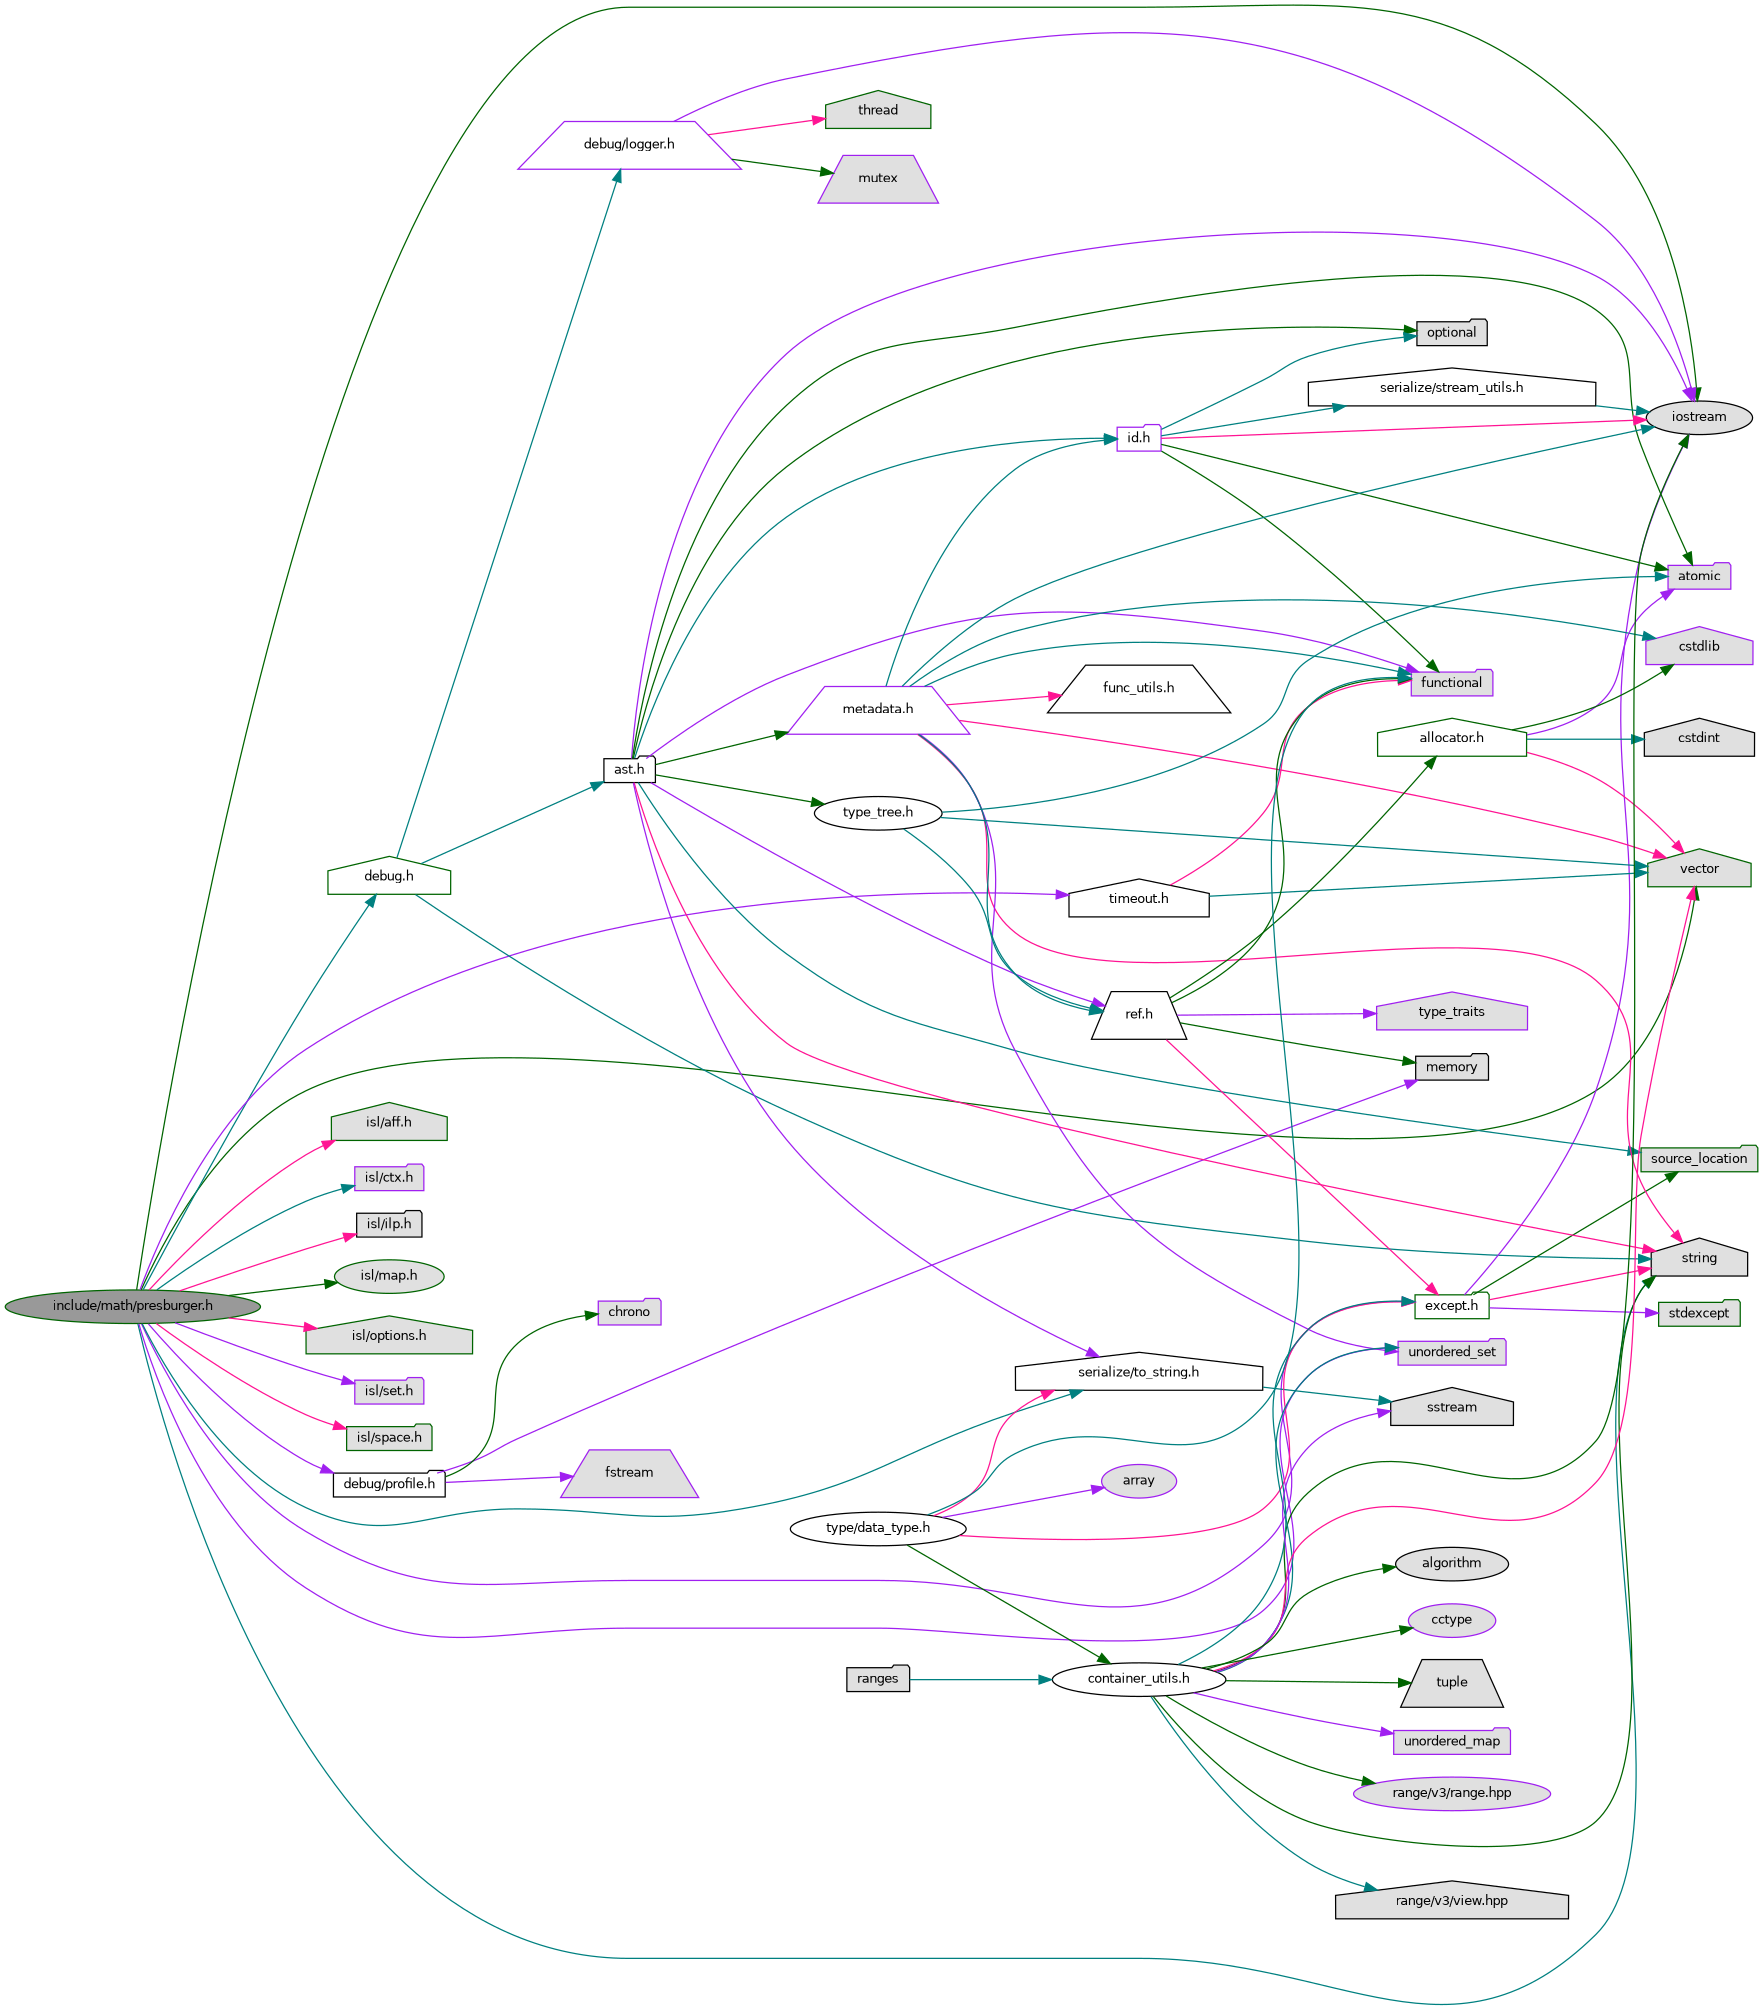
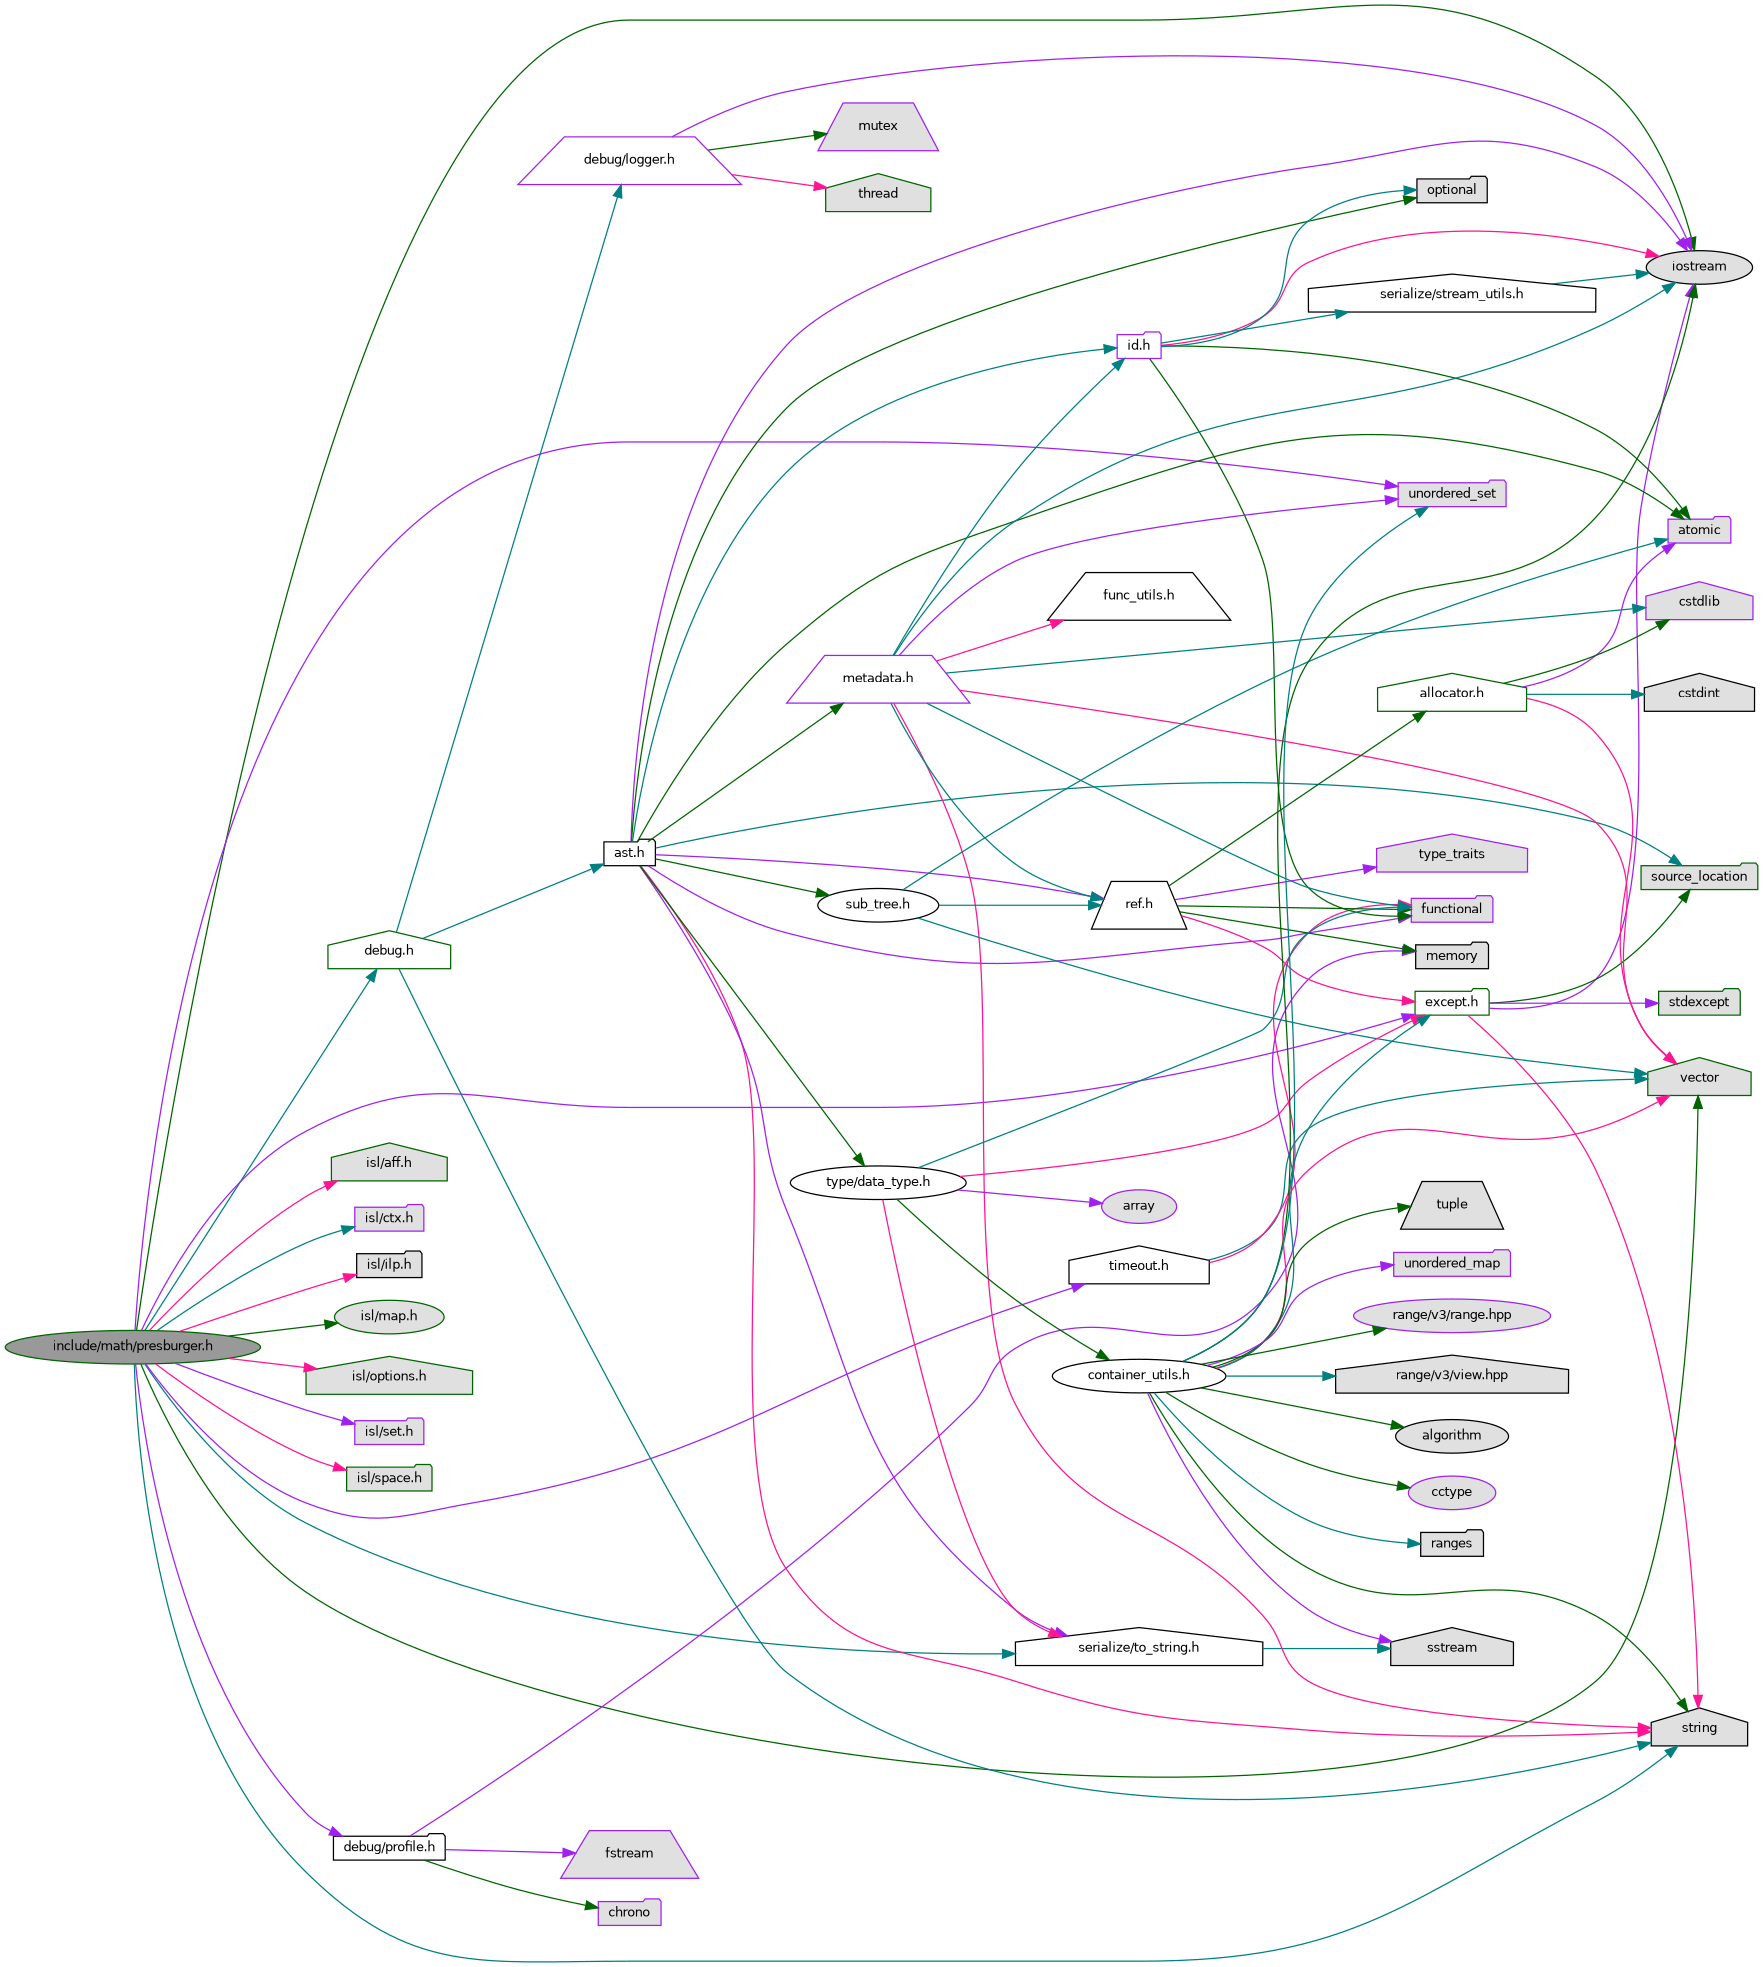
(878, 813) -> (878, 905)
none -> (748, 1011)
(974, 1680) -> (1266, 1496)
